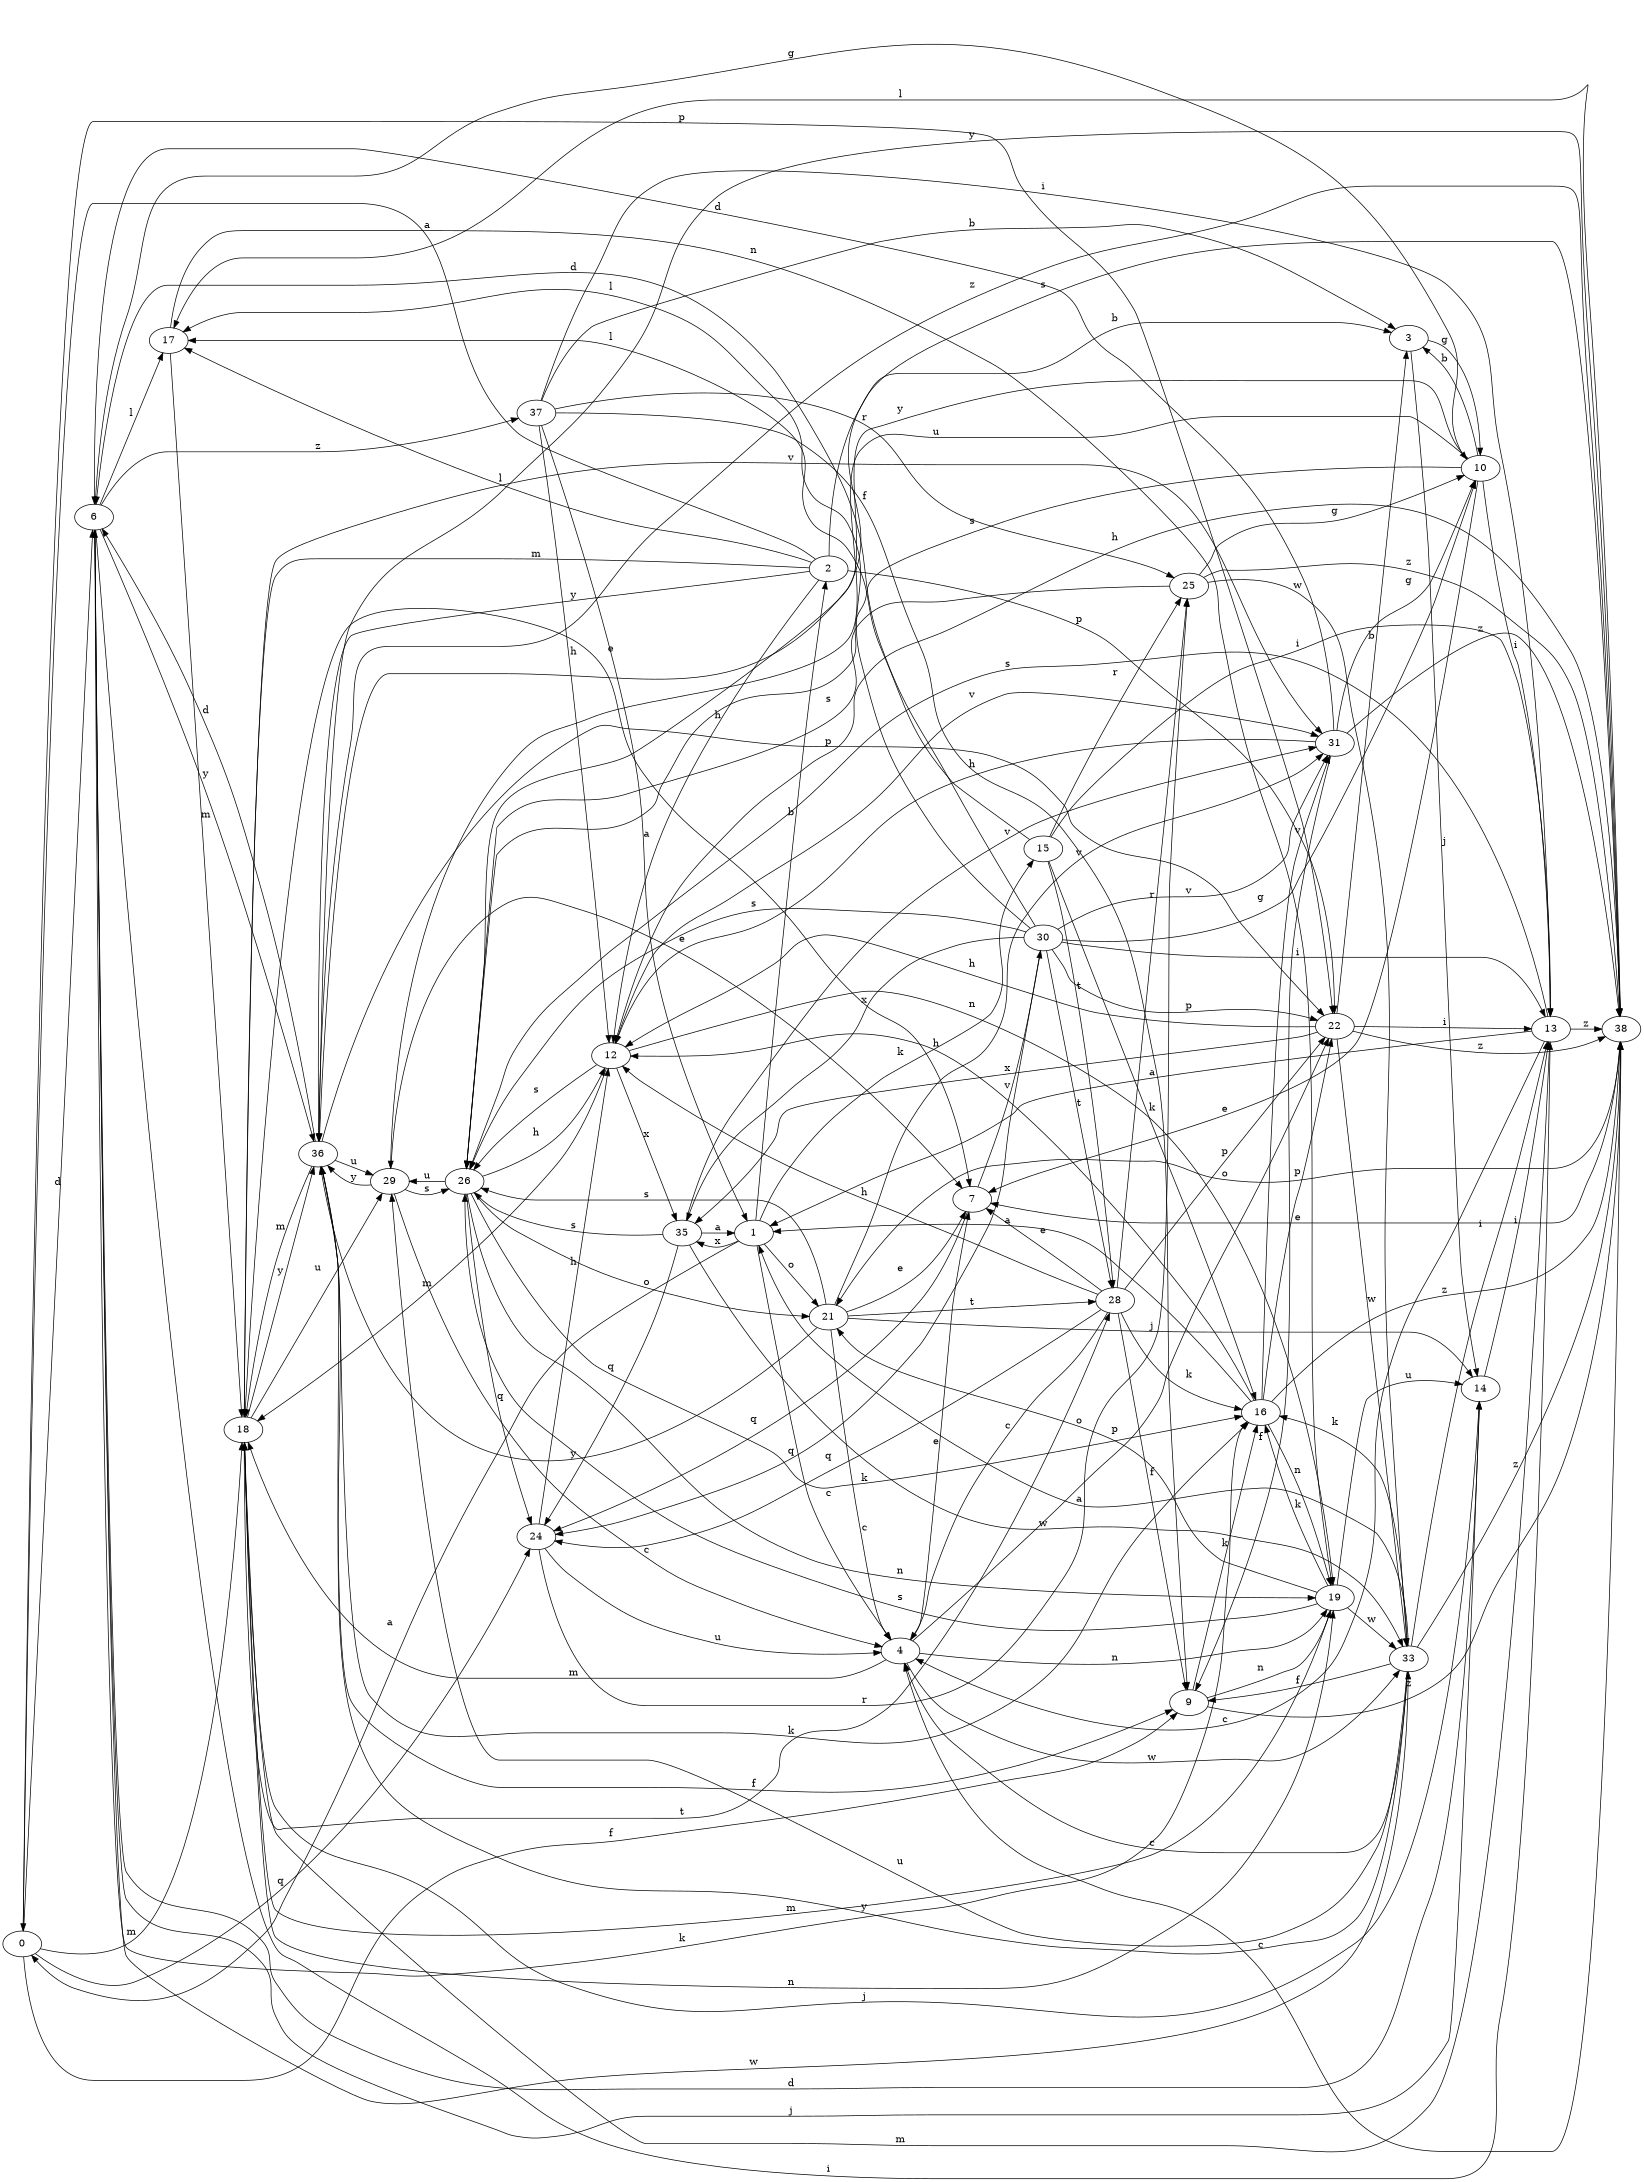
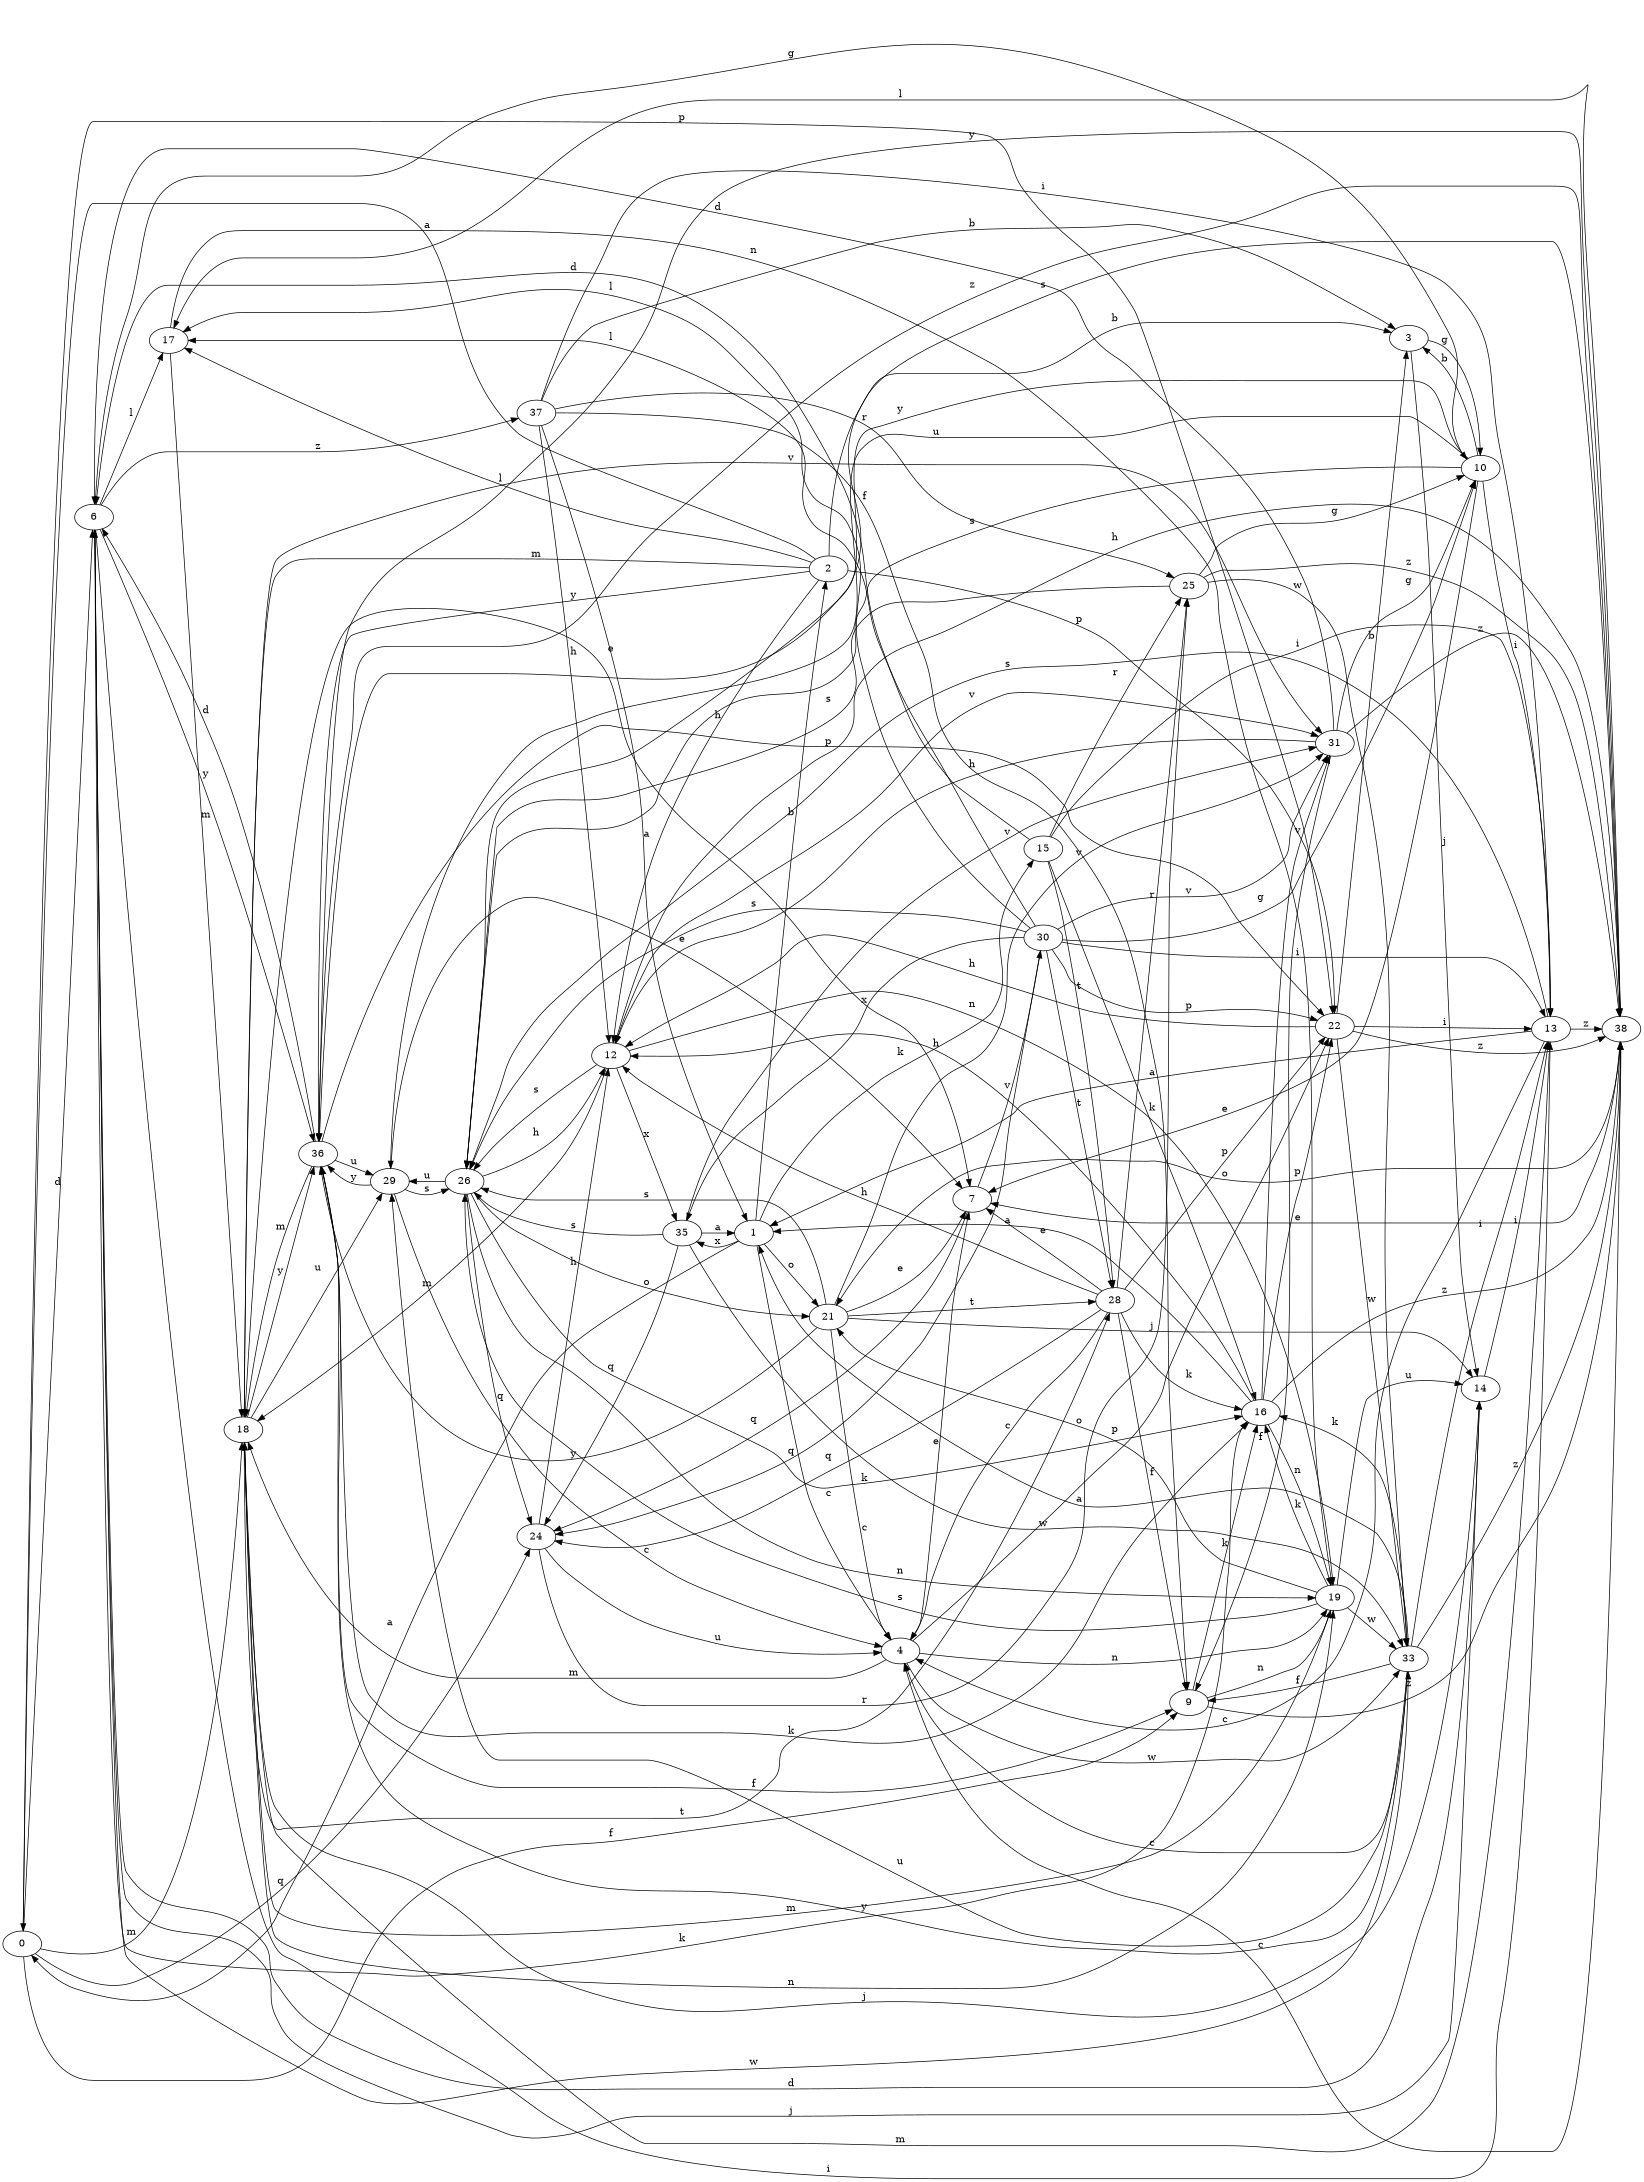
(999, 1075) -> none
